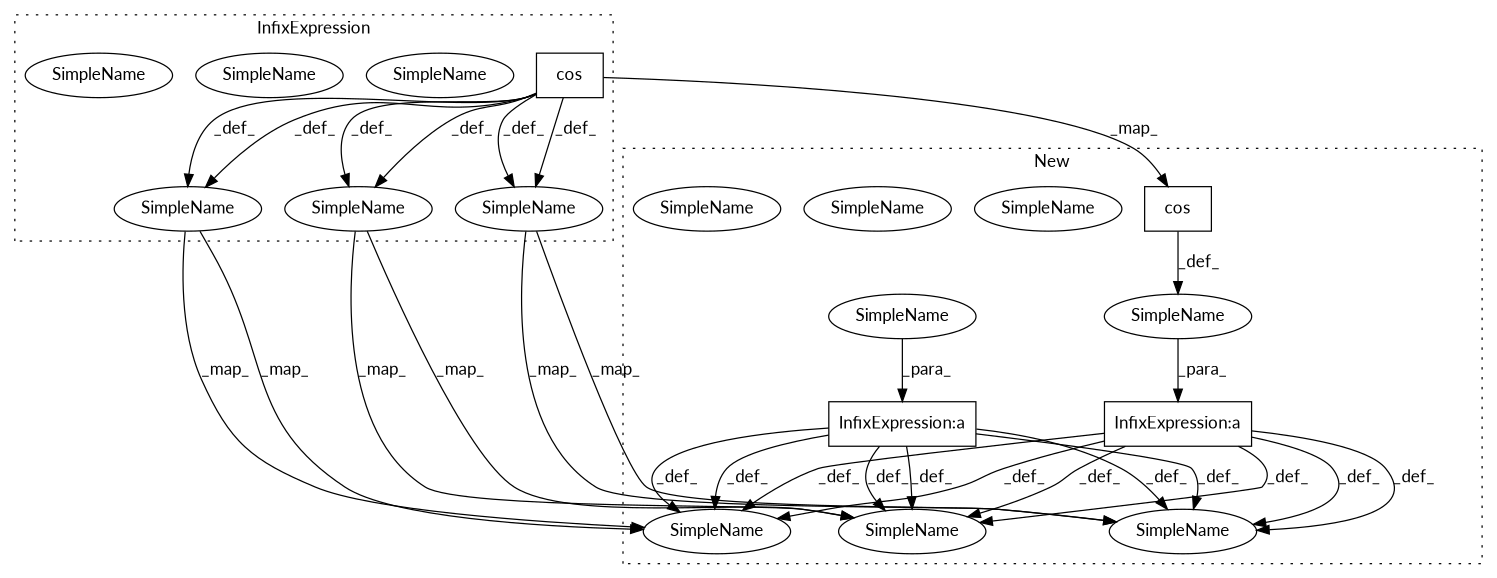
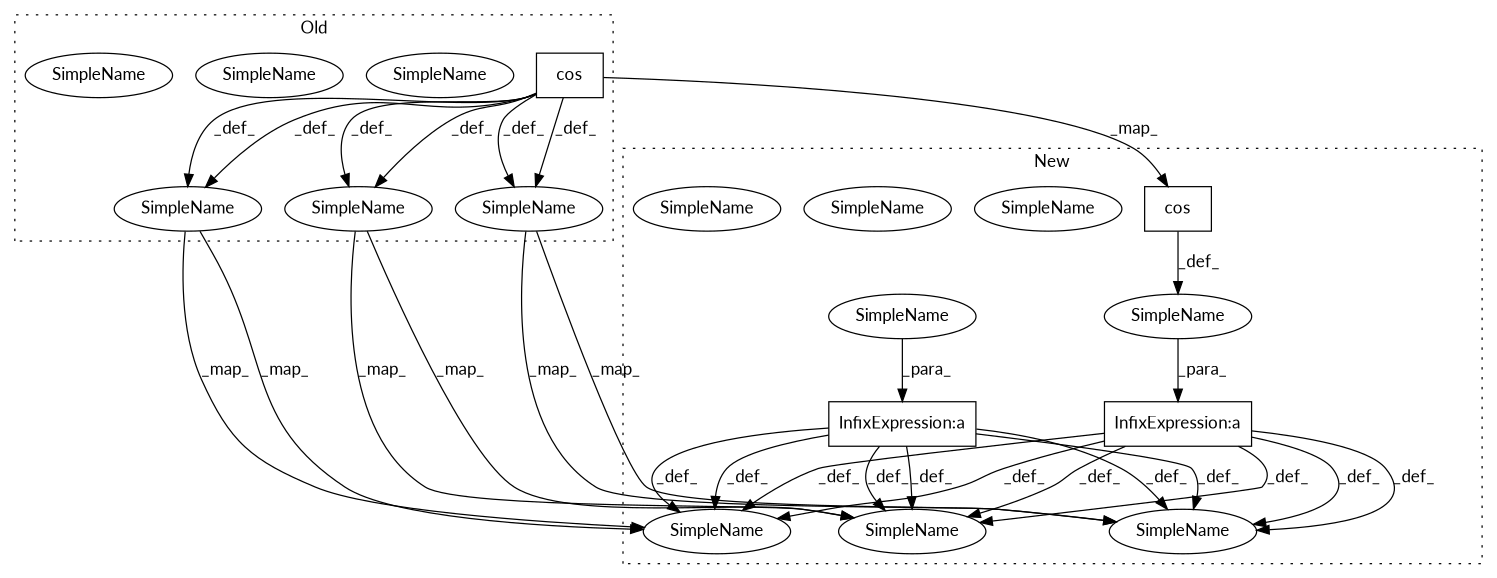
(314, 29) -> (314, 29)
